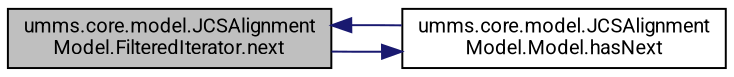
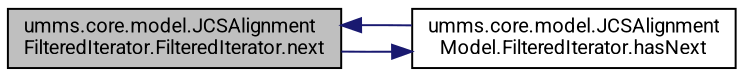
(170, 38) -> (175, 38)
(564, 38) -> (574, 38)
